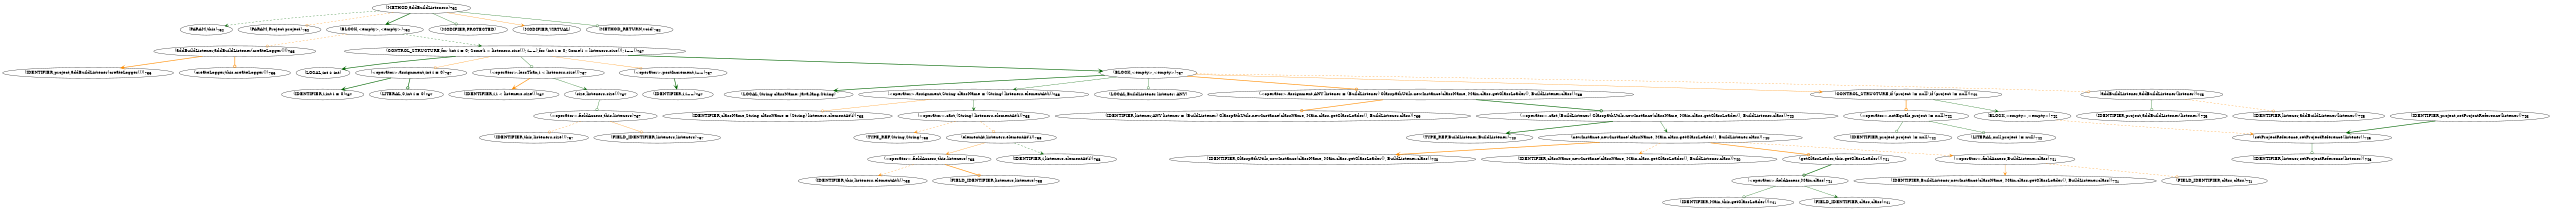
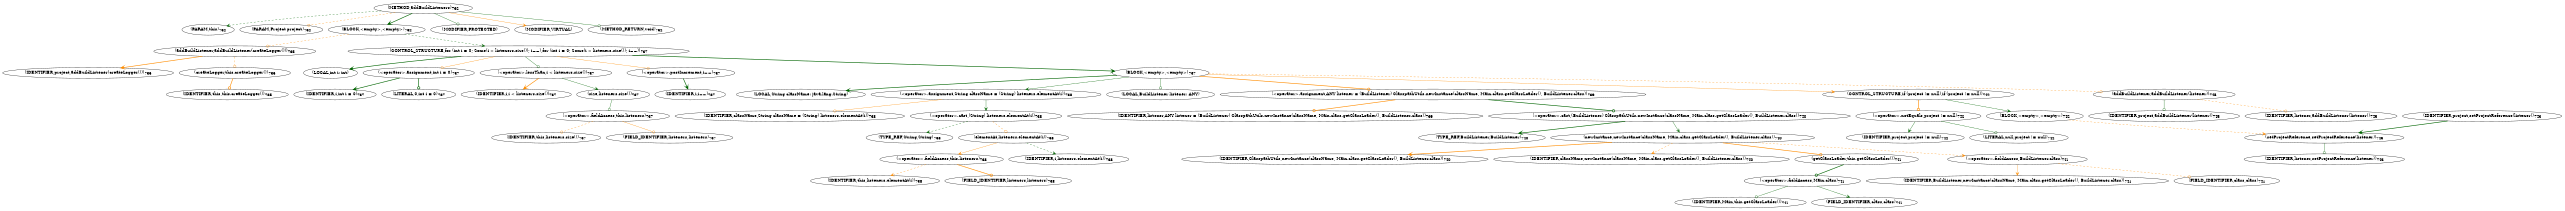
(235, 61) -> (235, 61)
none -> (227, 95)
(1900, 126) -> (1913, 126)
(936, 127) -> (949, 127)
